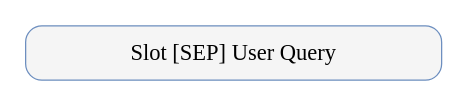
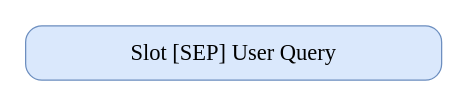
(234, 53) -> (234, 53)
